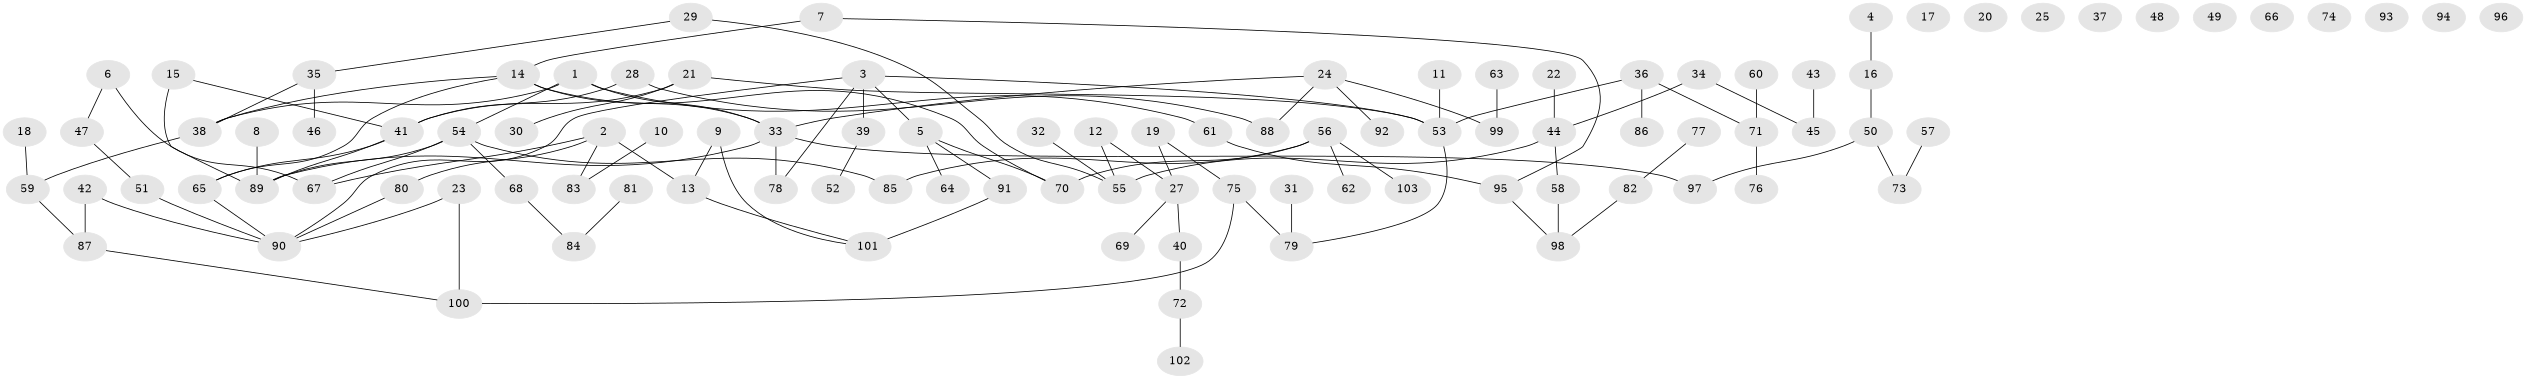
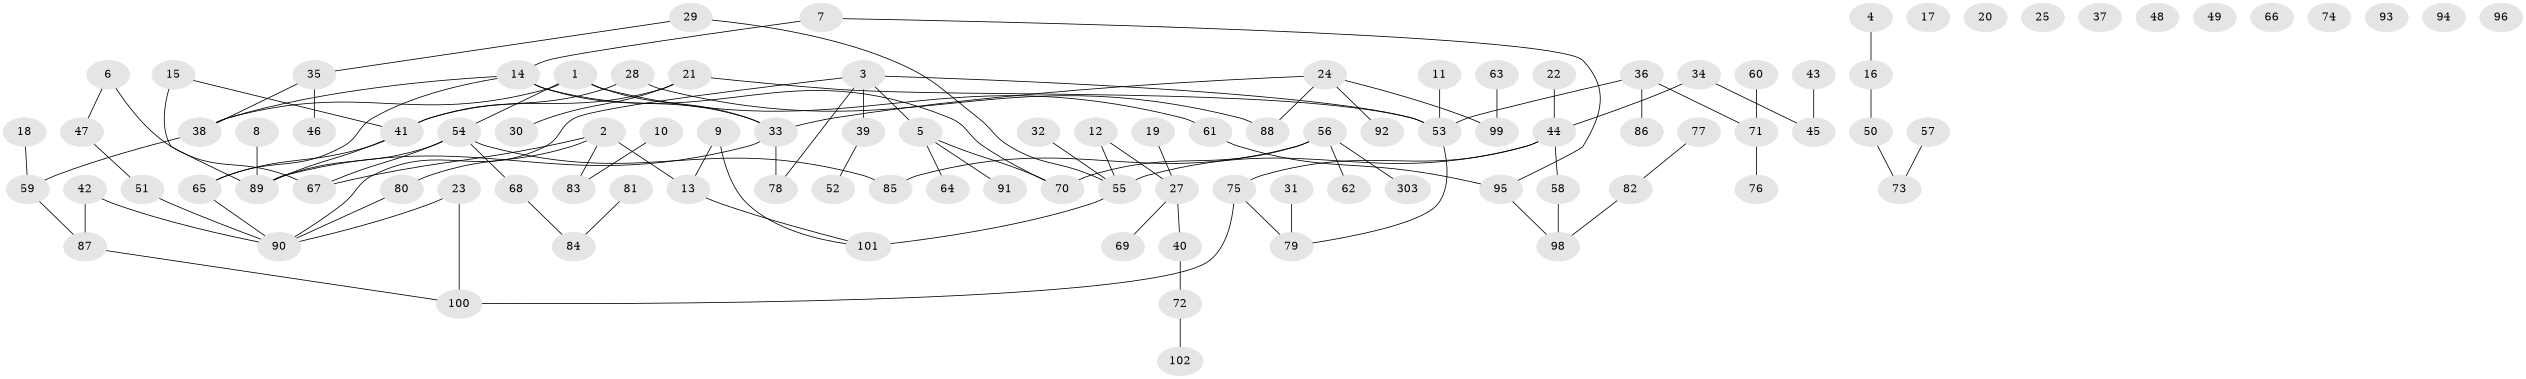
(1206, 169) -> (1394, 161)
(1408, 189) -> (1408, 189)
(1695, 189) -> none
(938, 219) -> (998, 227)
